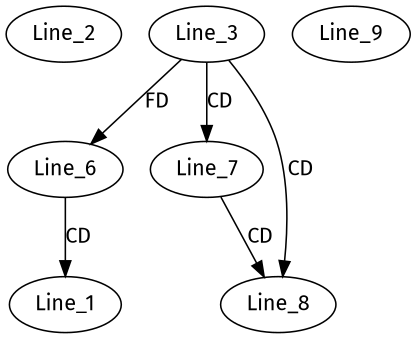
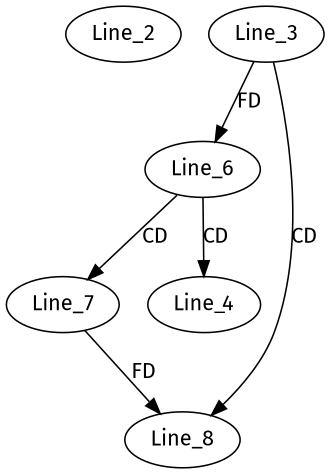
(351, 34) -> none
(207, 94) -> (138, 232)
(260, 237) -> (144, 372)
(65, 305) -> (204, 305)
